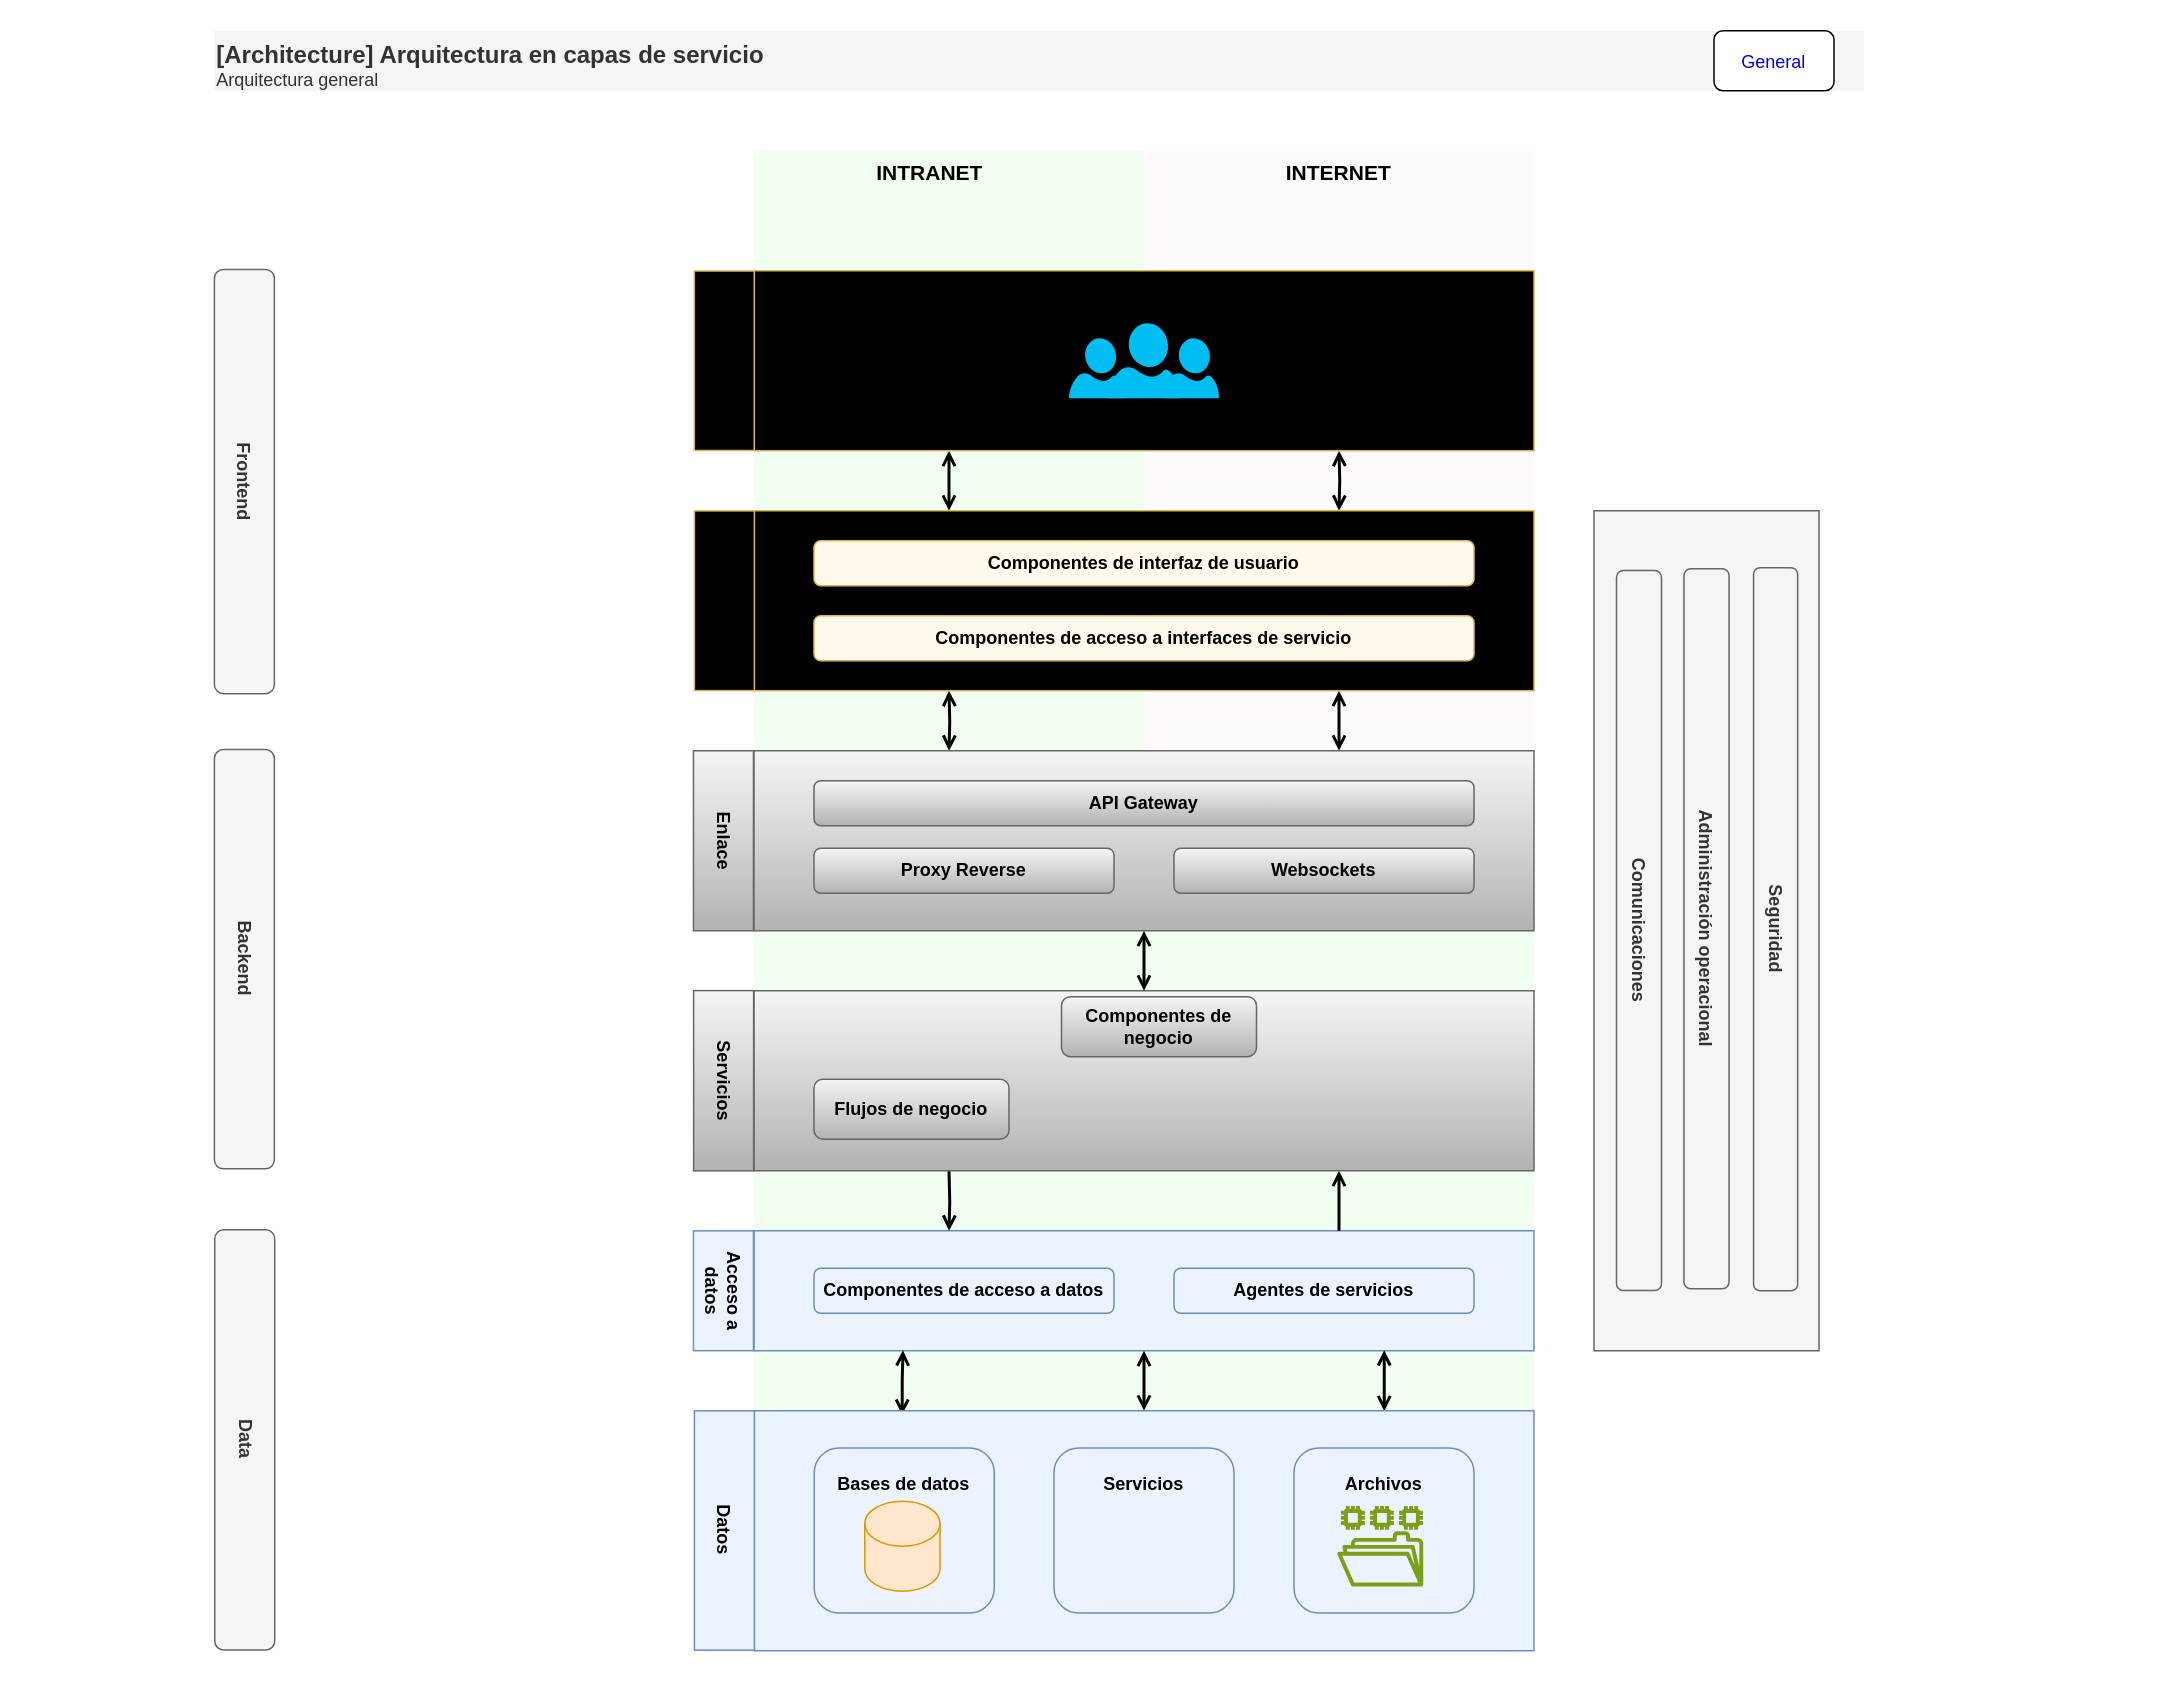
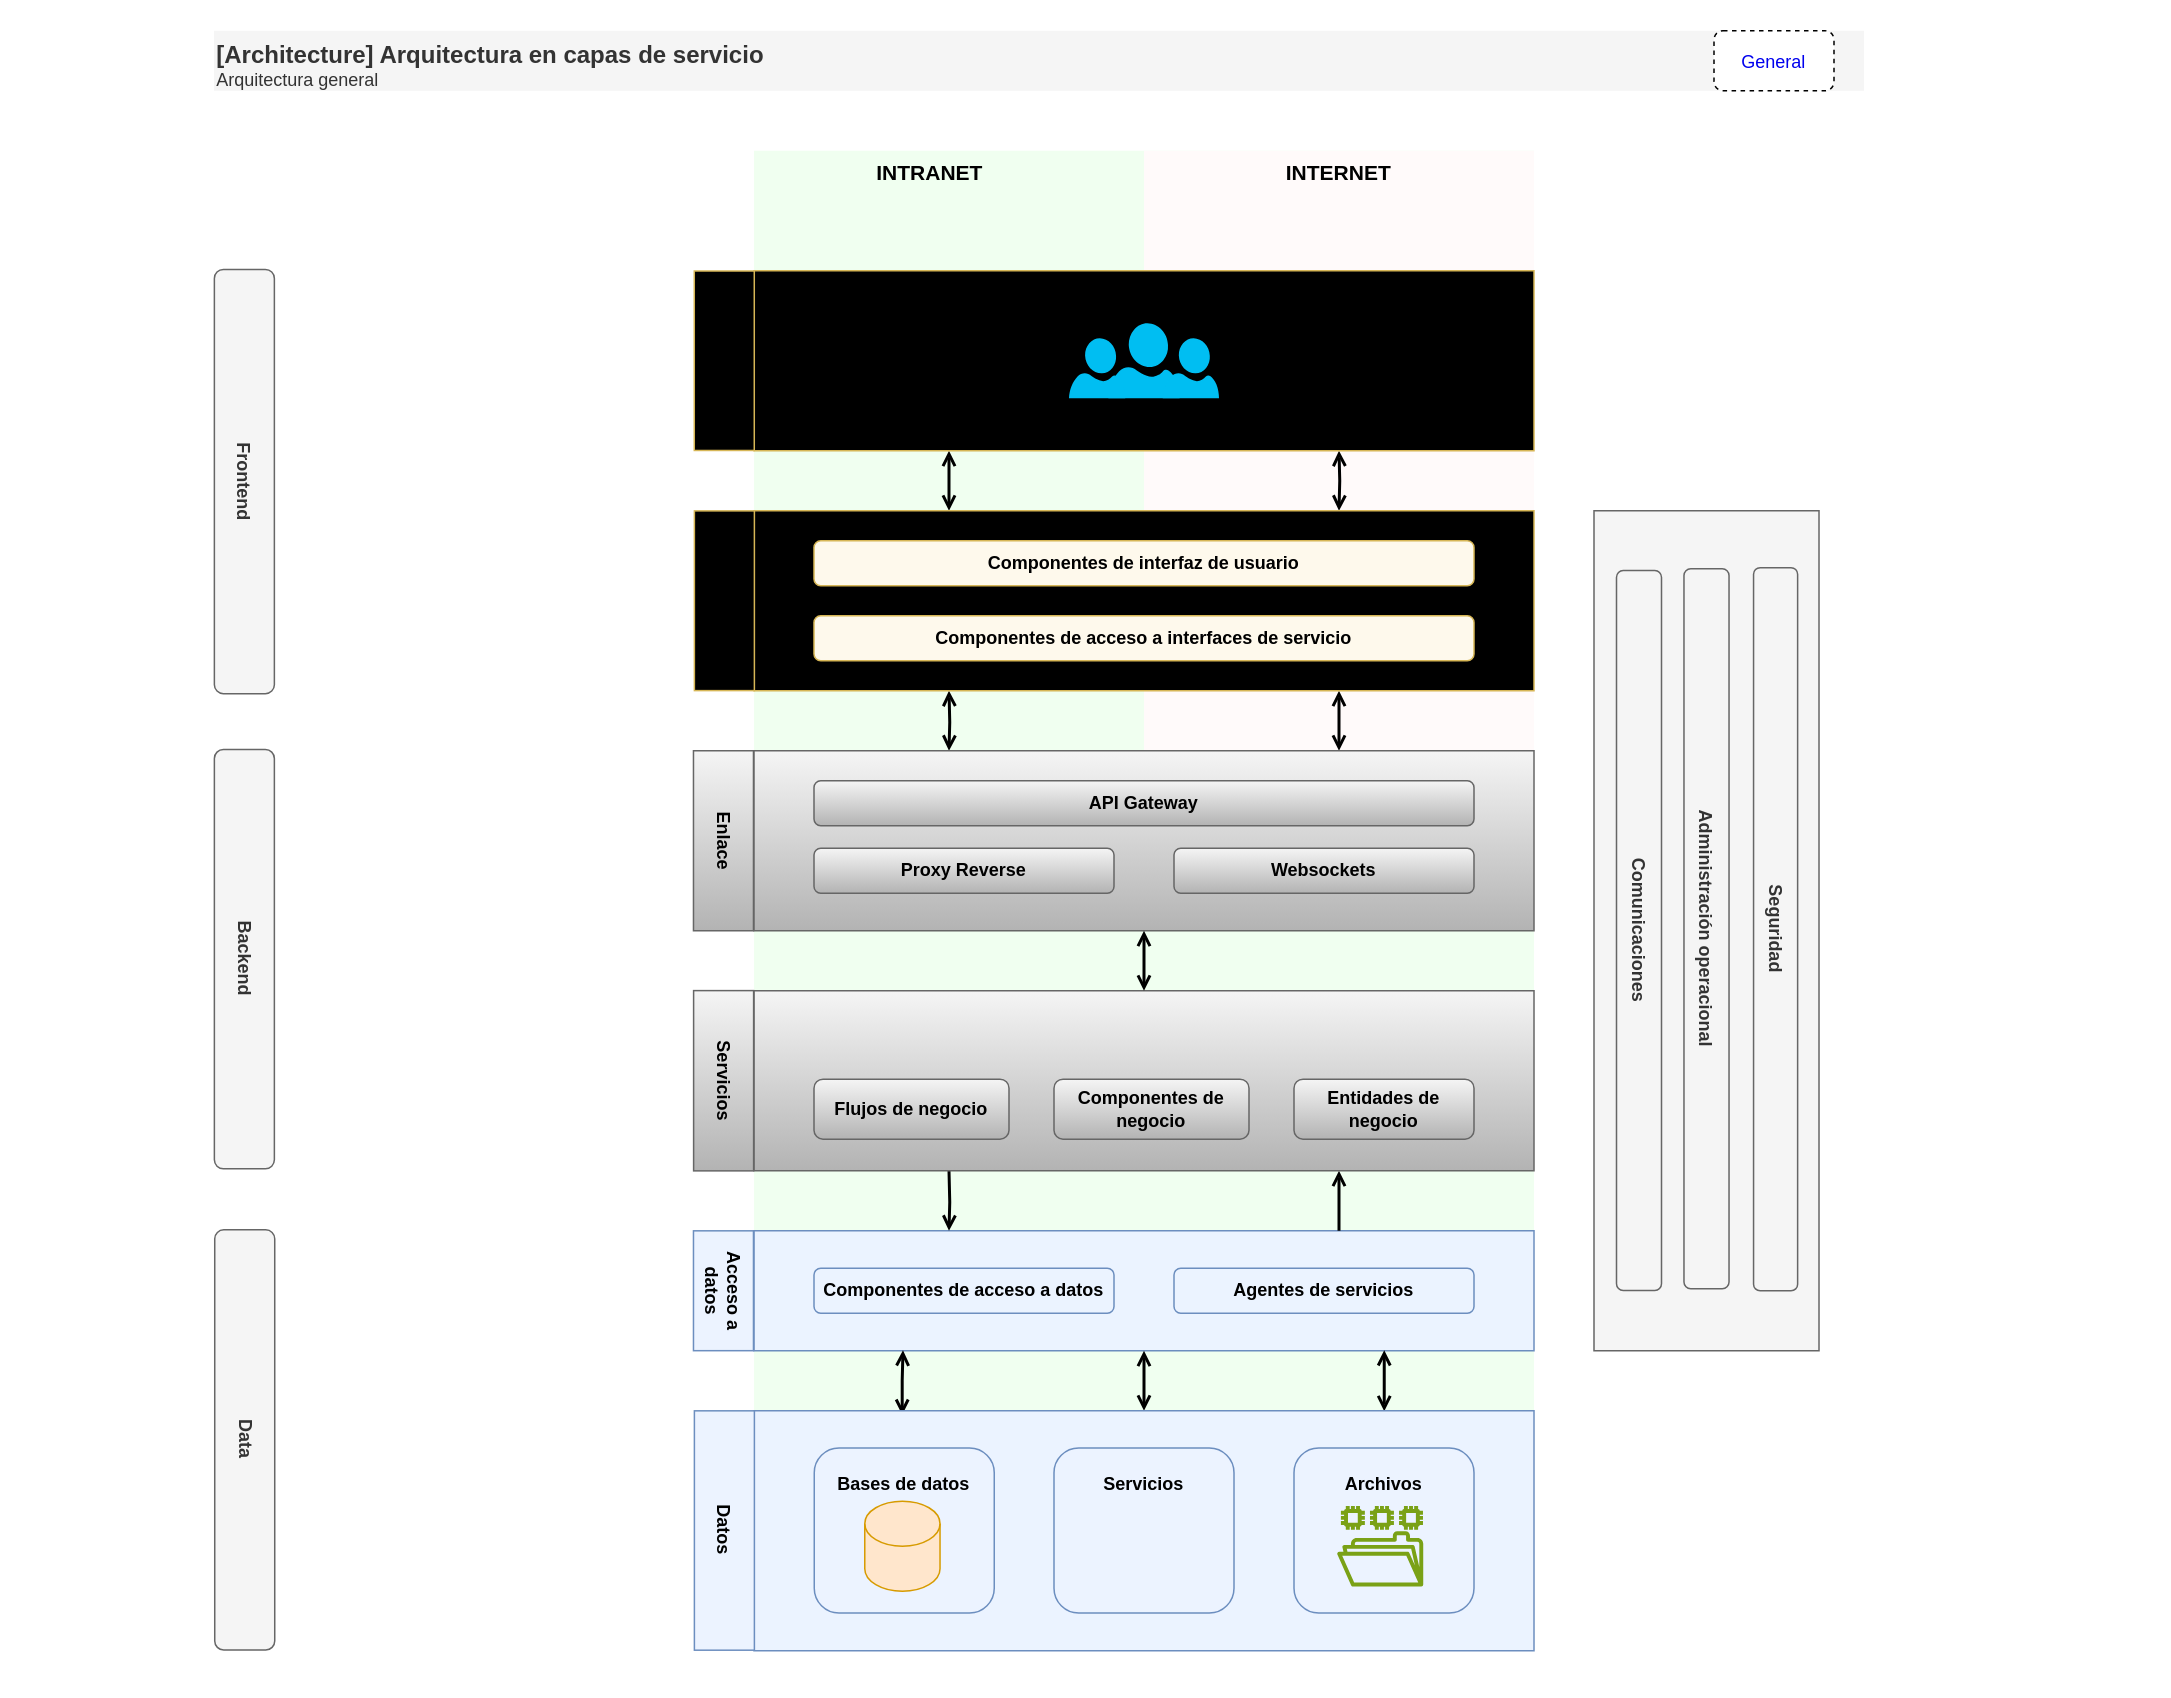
(1774, 61) -> (1774, 61)
(1159, 1027) -> (1151, 1109)
none -> (1384, 1109)
